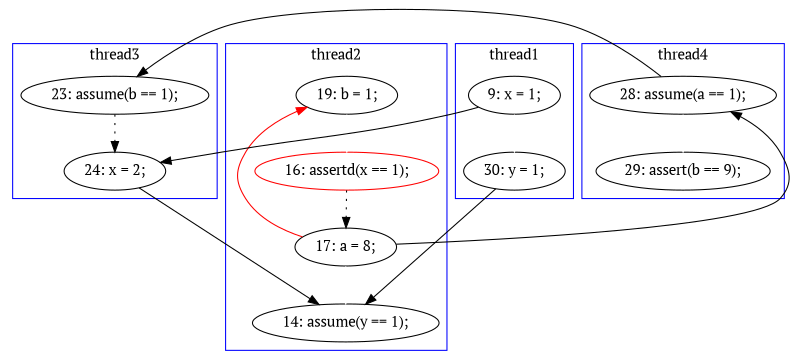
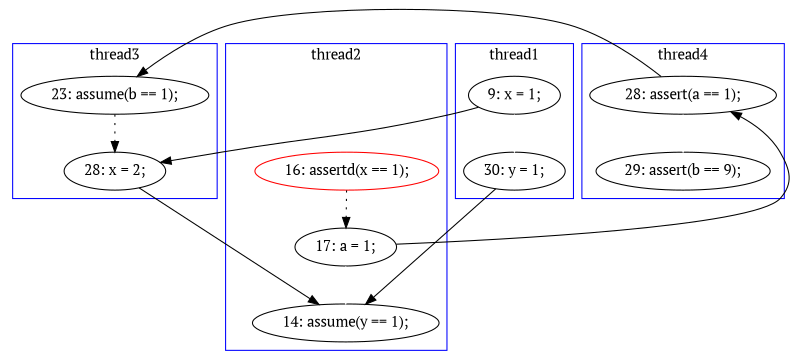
(347, 95) -> none
(683, 95) -> (683, 95)
(115, 171) -> (115, 171)
(346, 247) -> (346, 247)
